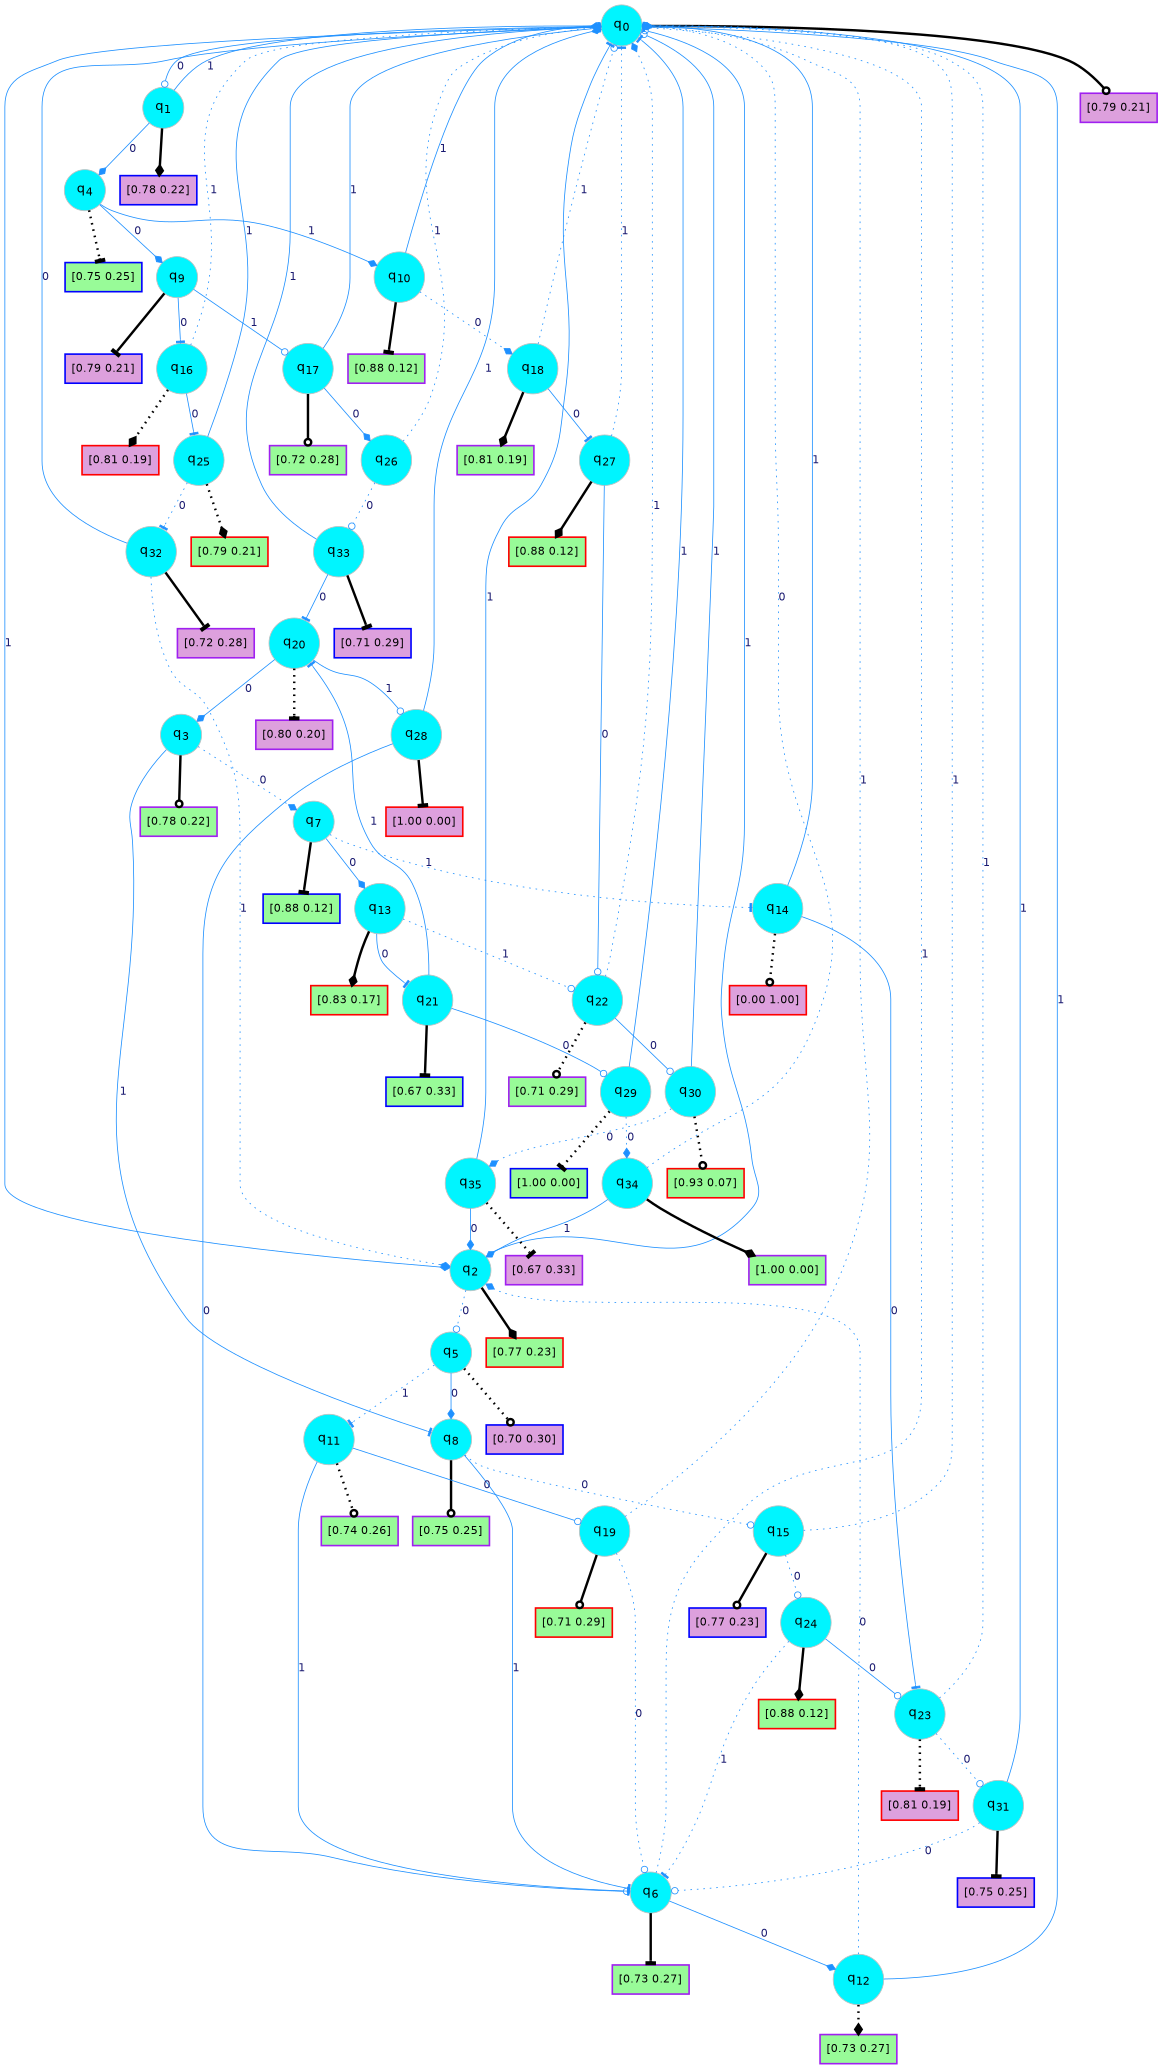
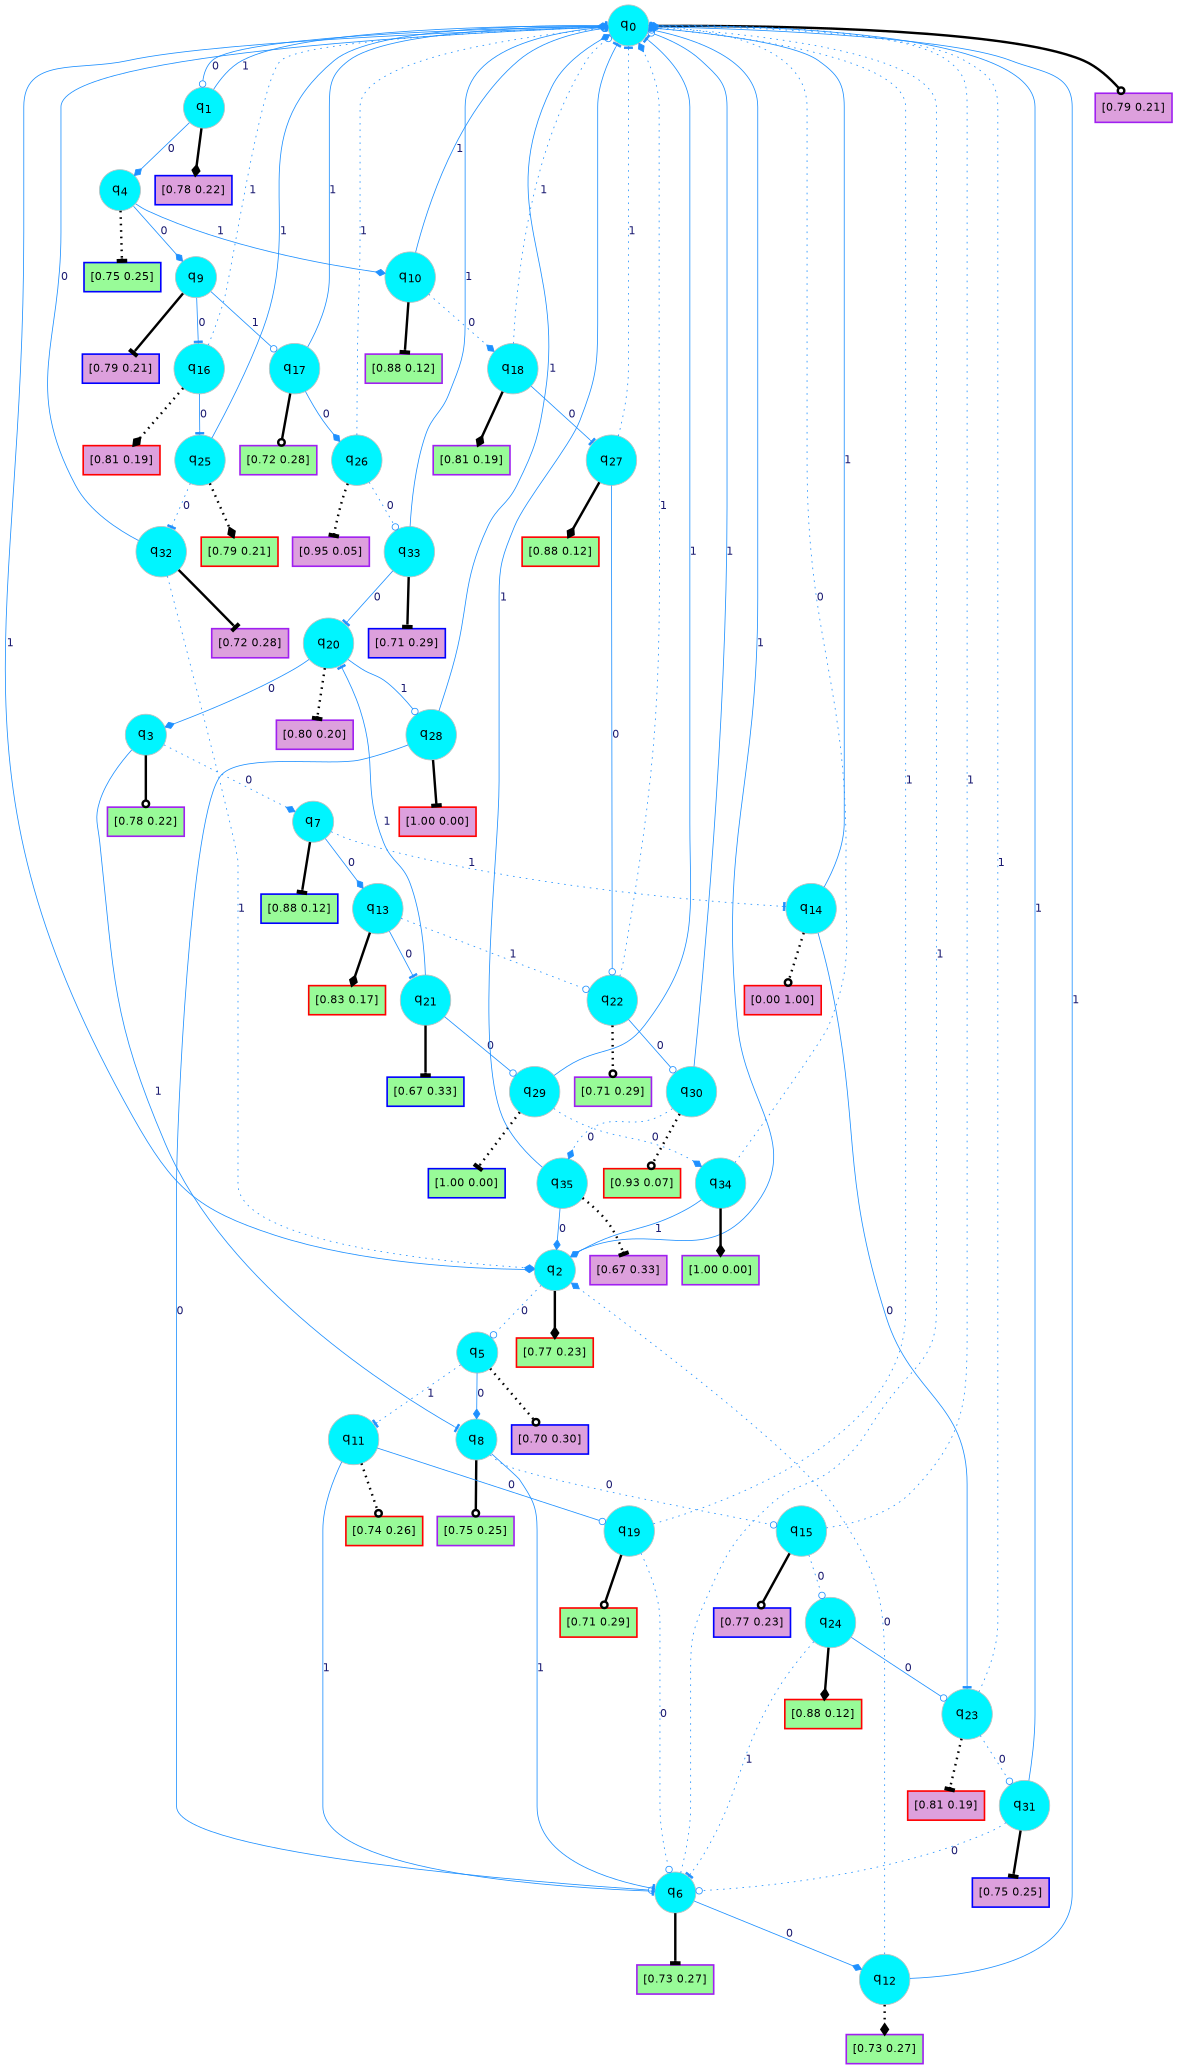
none -> (331, 552)
(360, 1531) -> (384, 1531)
